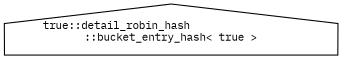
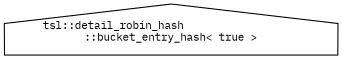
(171, 32) -> (171, 32)
